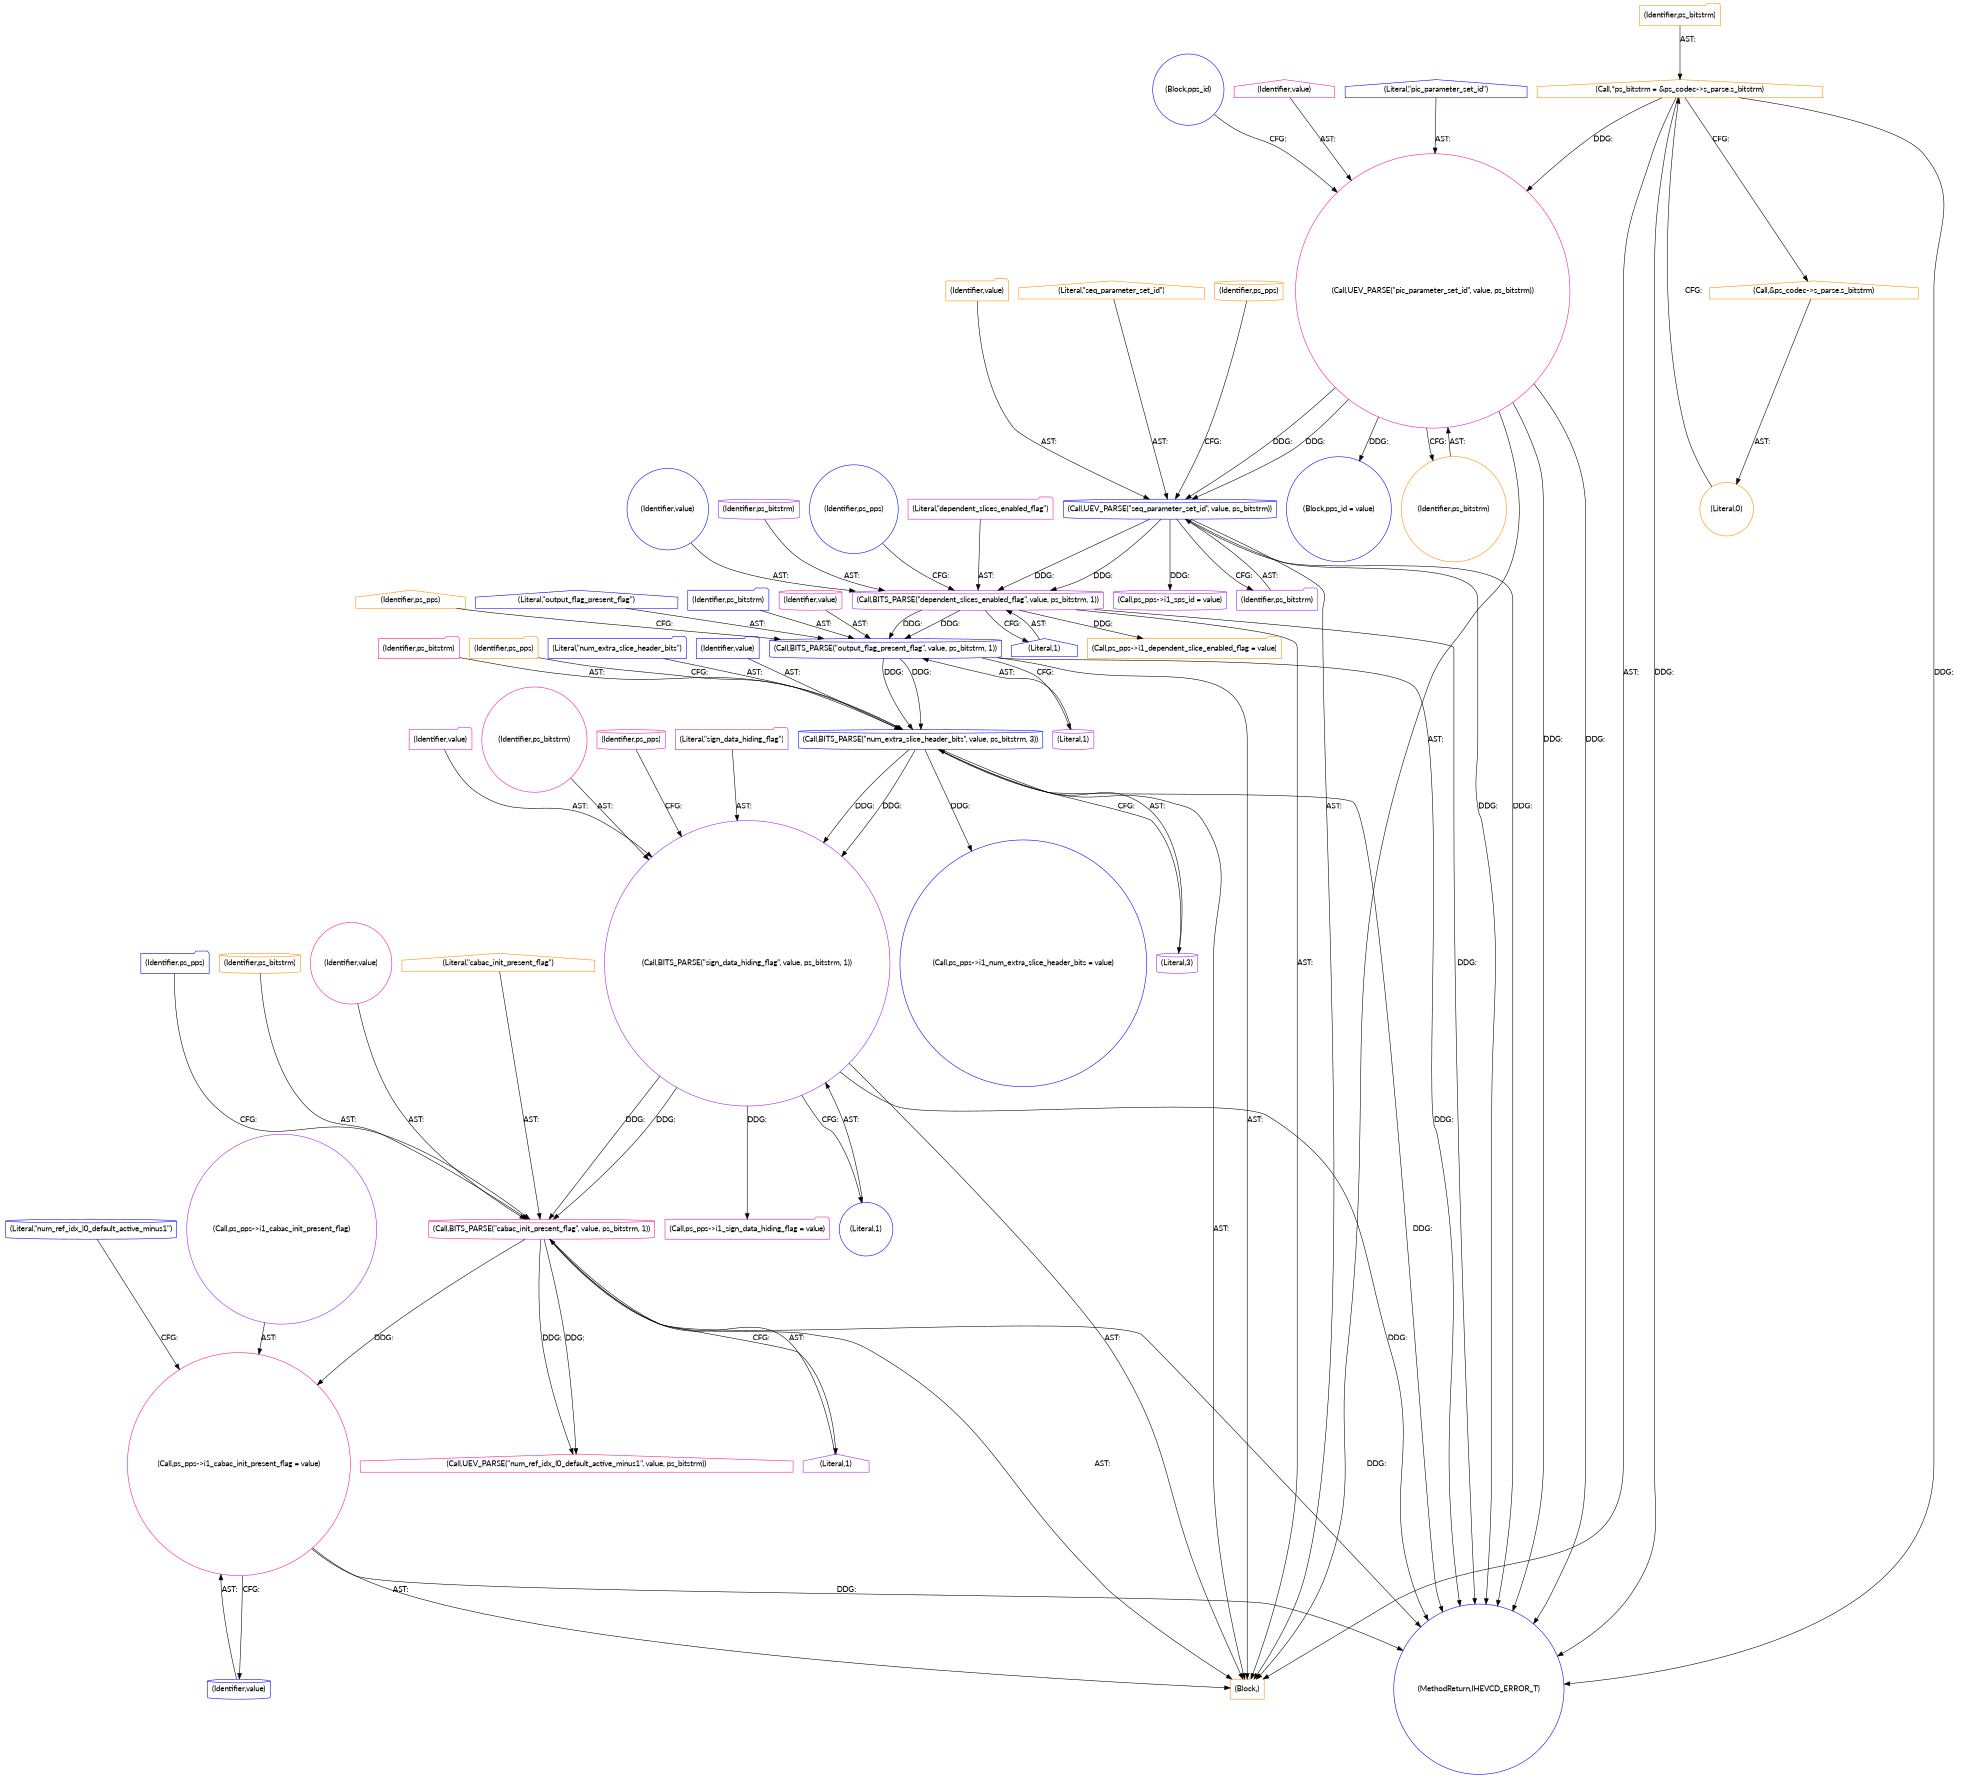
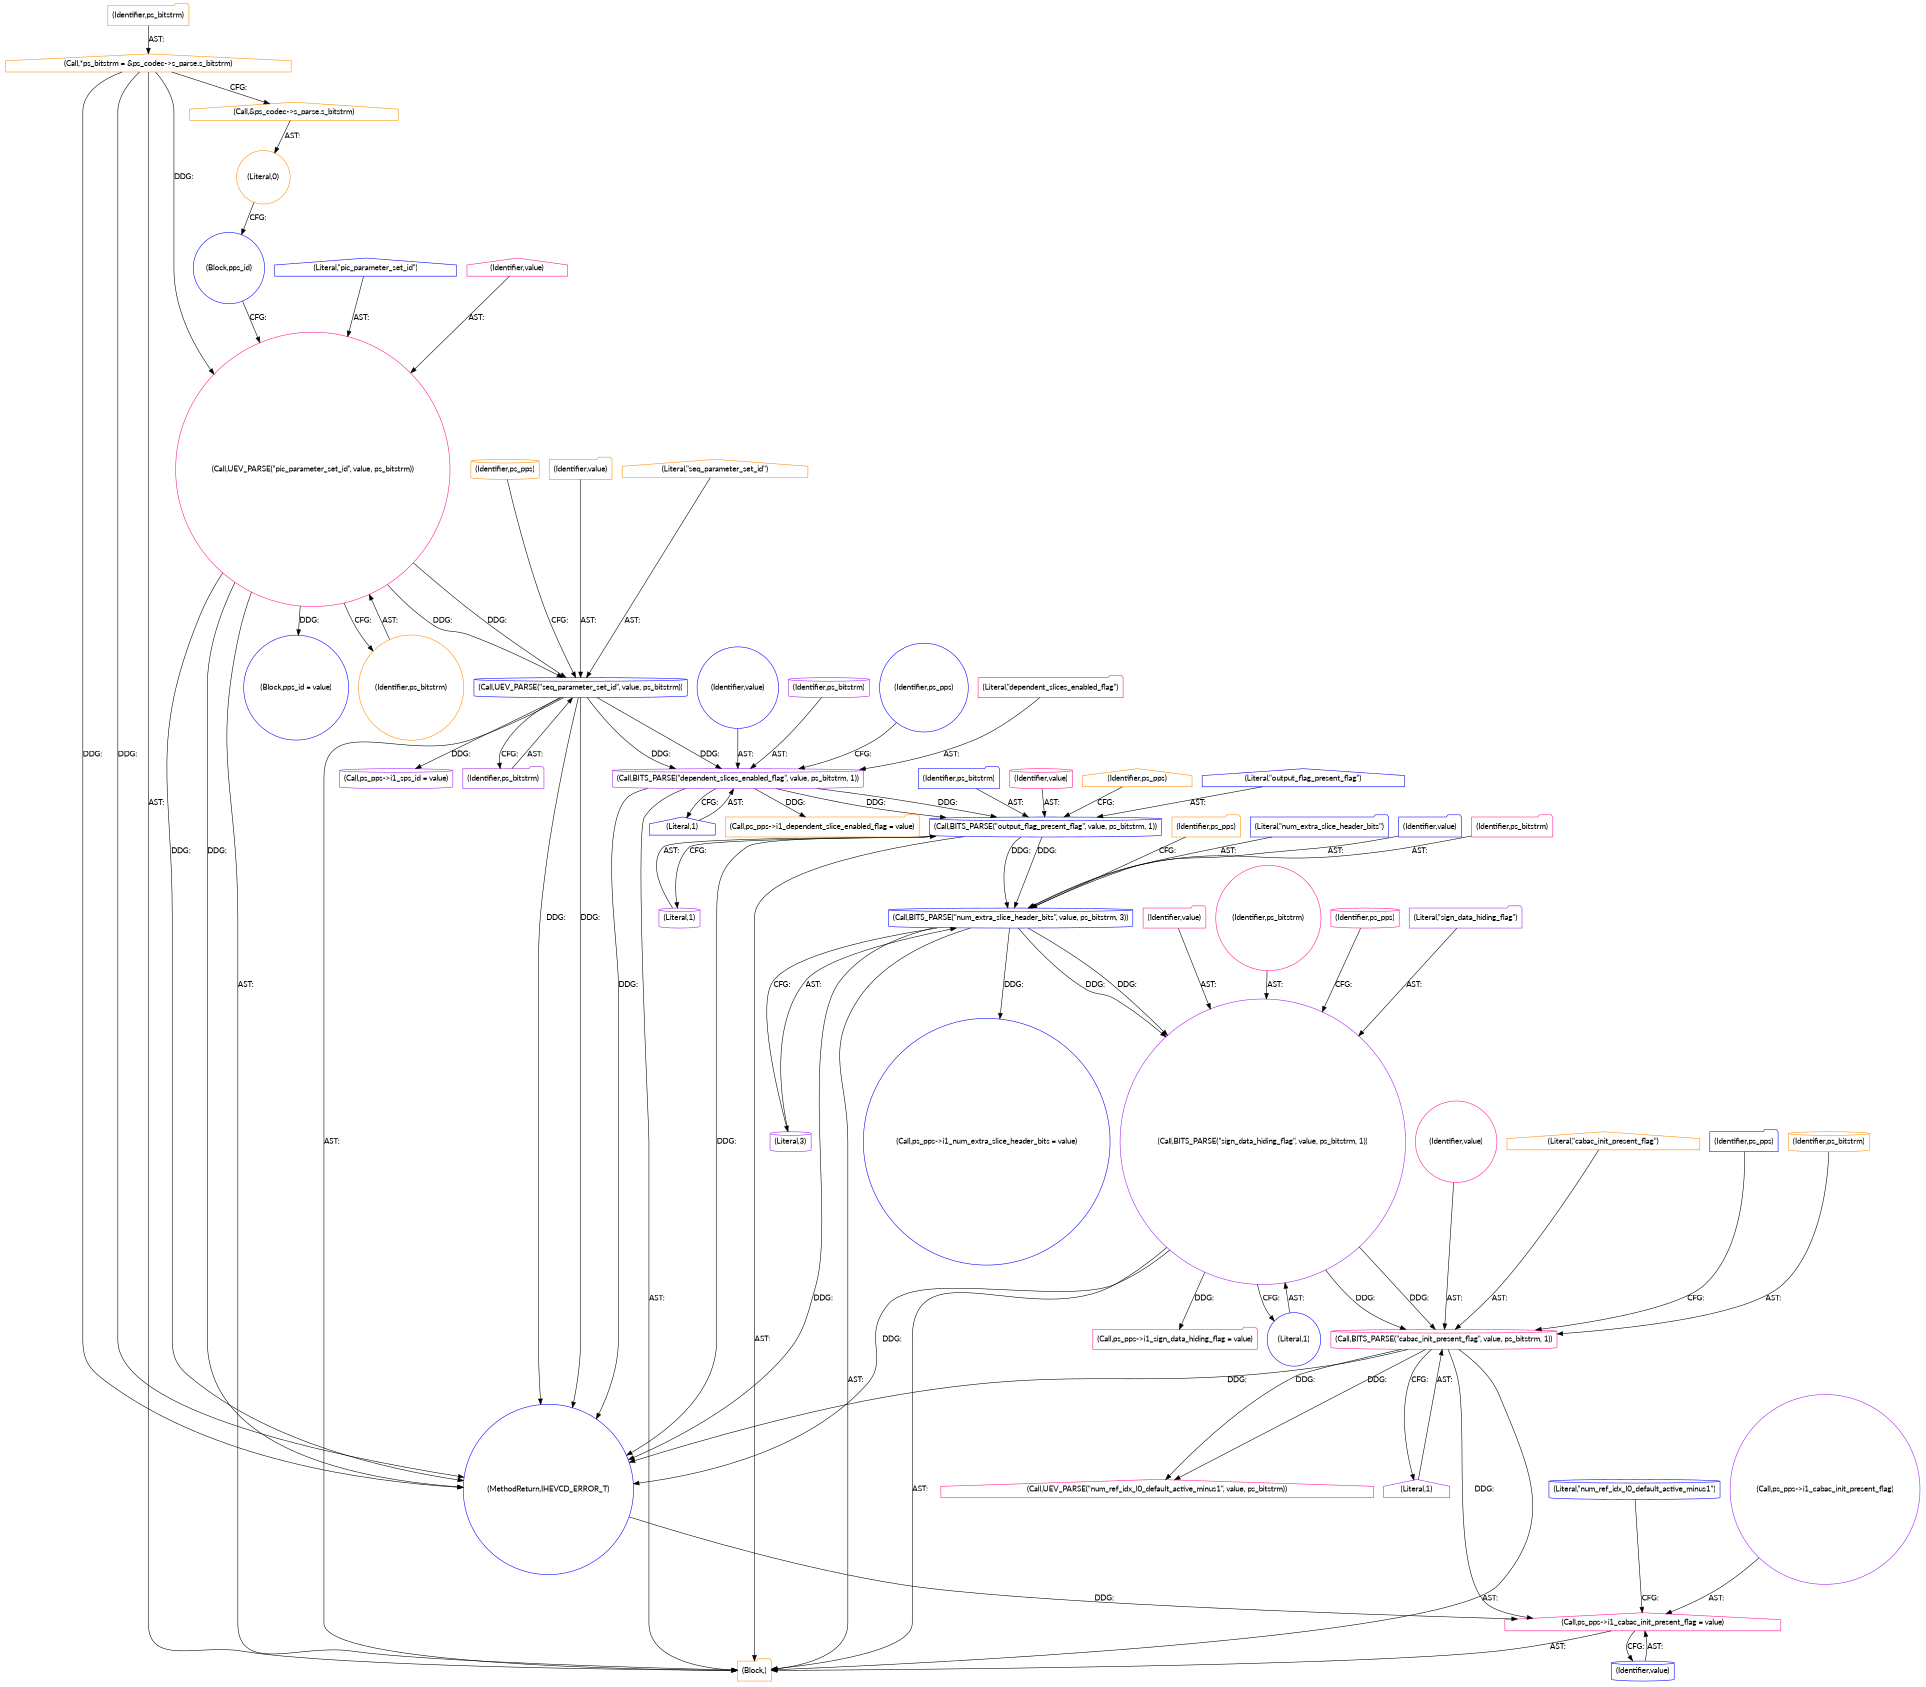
(1668, 299) -> (249, 216)
(239, 1464) -> (1643, 1623)
(854, 1594) -> (1066, 1600)
